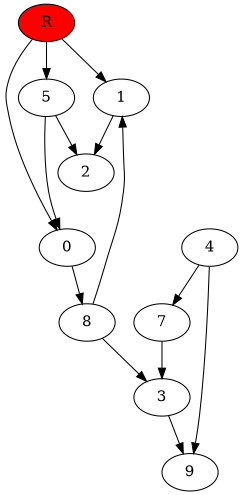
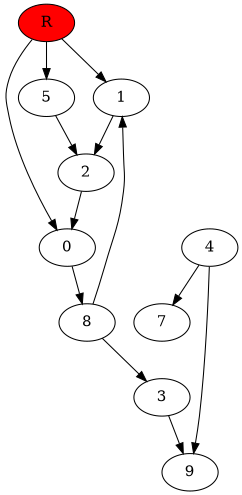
(46, 168) -> (78, 205)
(162, 355) -> none
